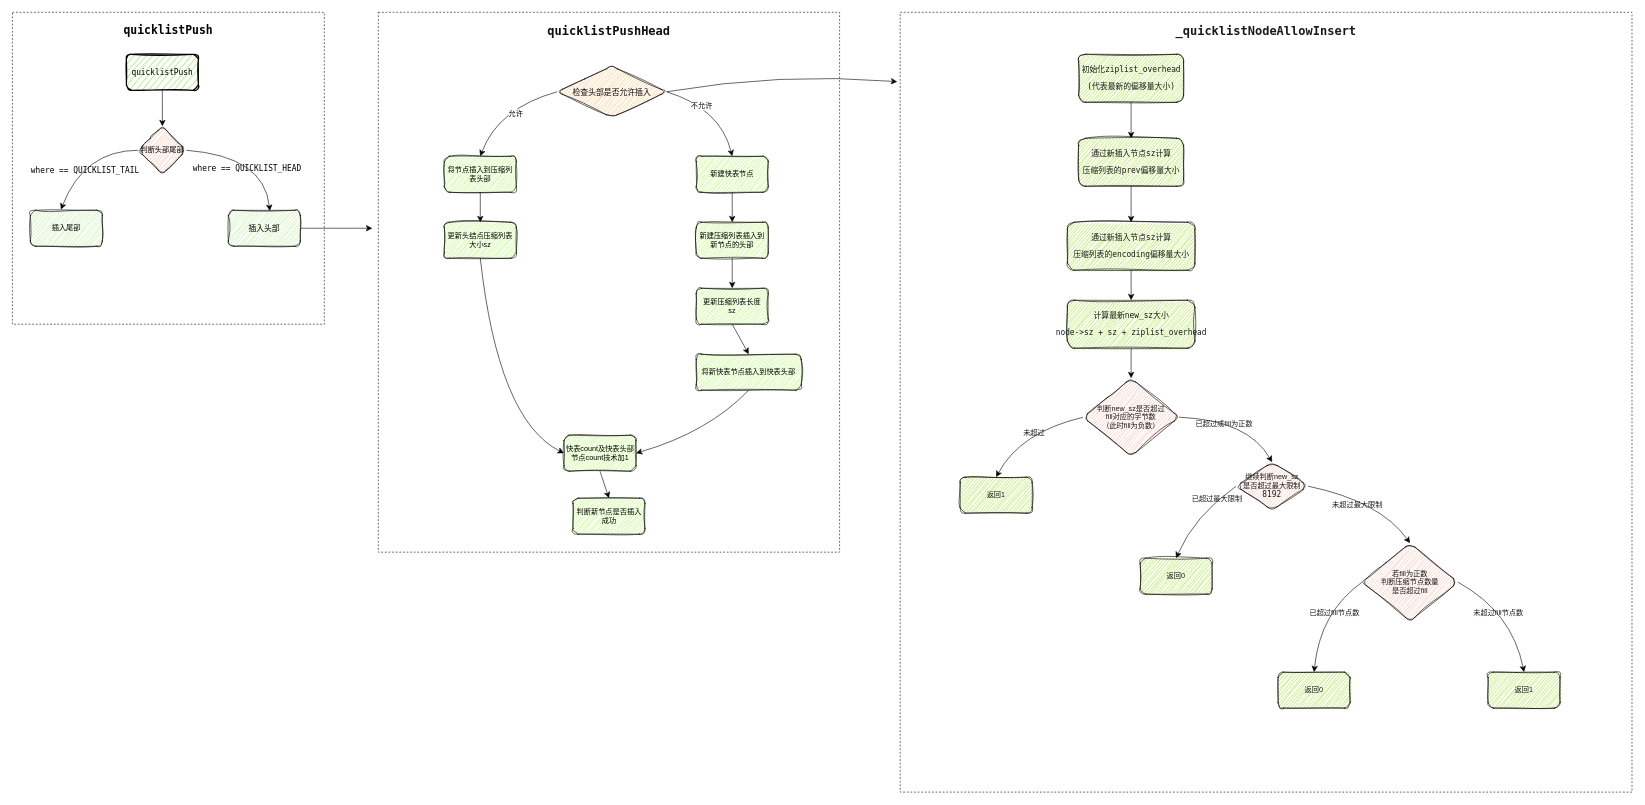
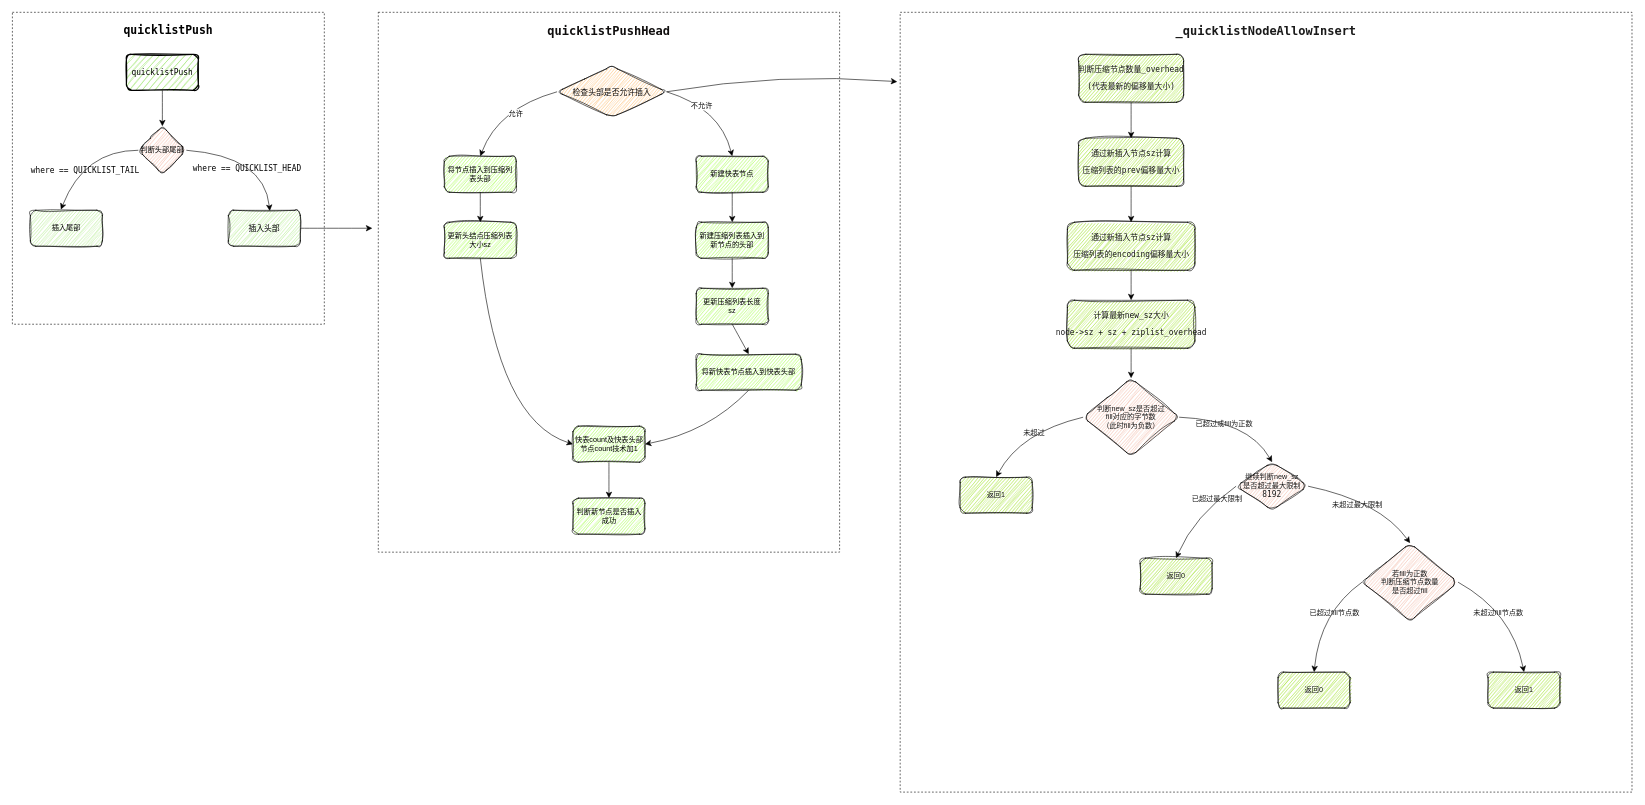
(1132, 78) -> (1132, 78)
(600, 453) -> (609, 444)
